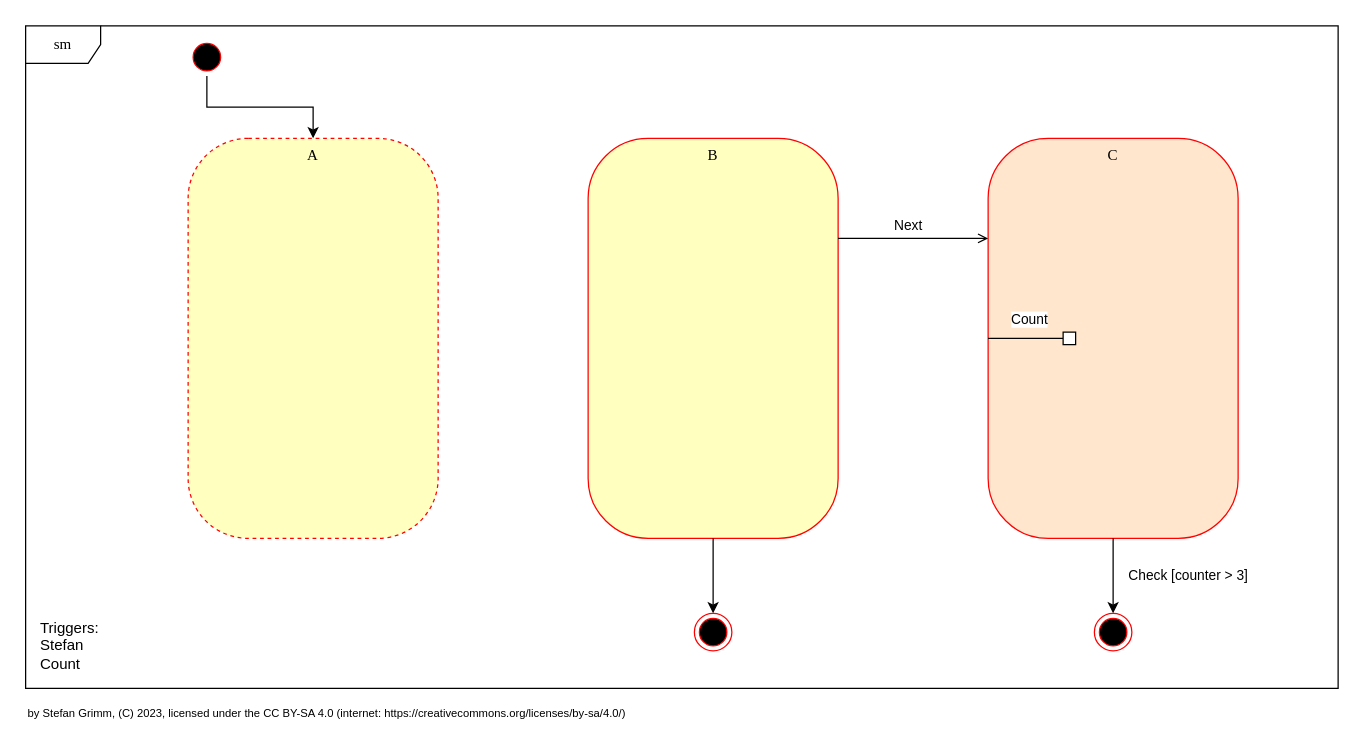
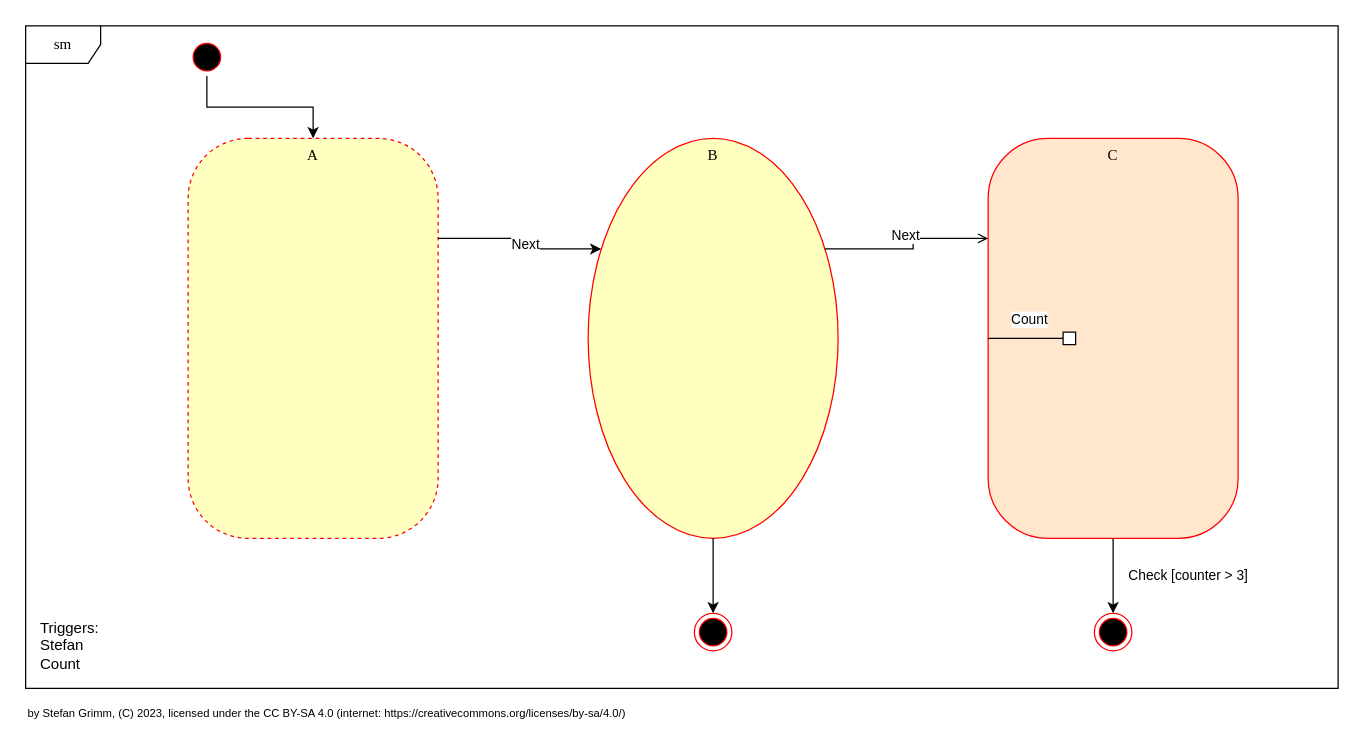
none -> (513, 245)
(713, 338) -> (713, 338)
